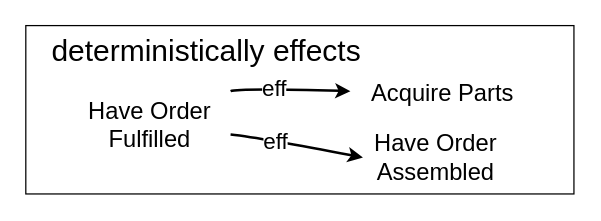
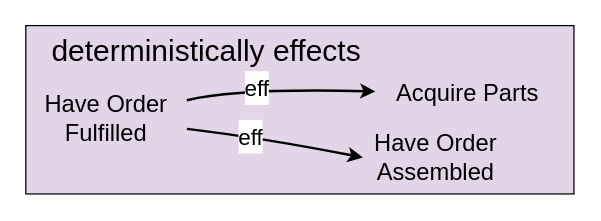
(443, 94) -> (468, 94)
(300, 110) -> (300, 110)
(150, 126) -> (106, 119)
